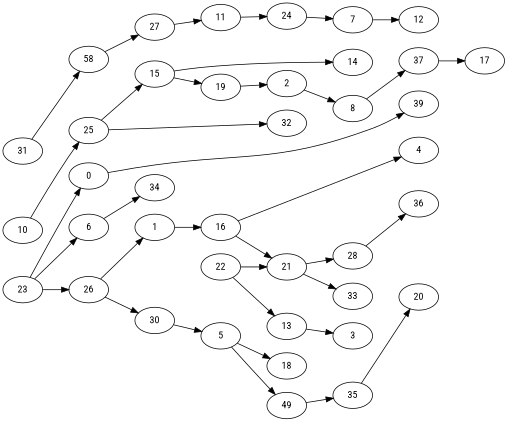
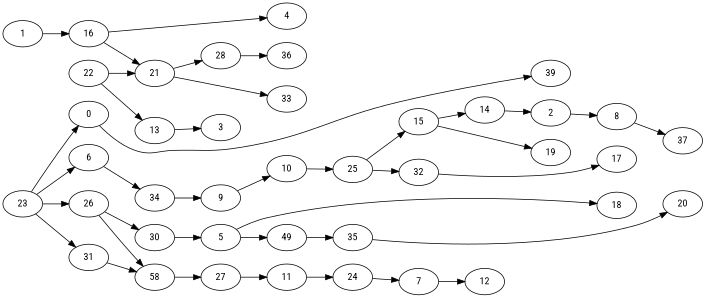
(448, 61) -> (515, 176)
(250, 86) -> (514, 111)
none -> (221, 198)
none -> (53, 228)
(119, 261) -> (118, 238)
